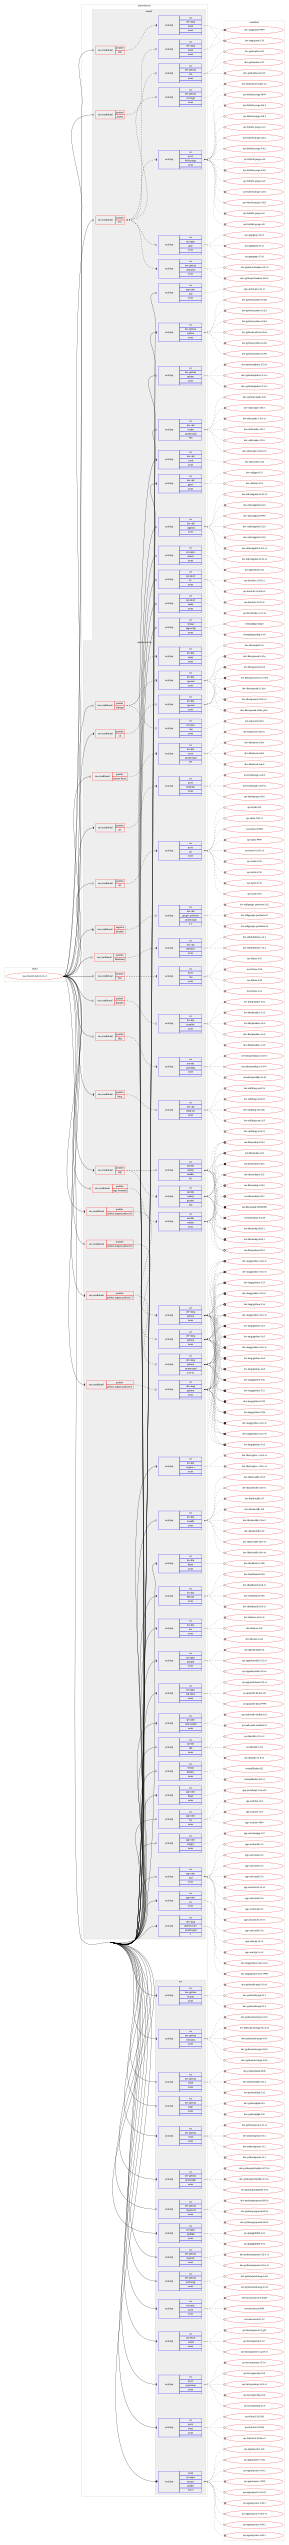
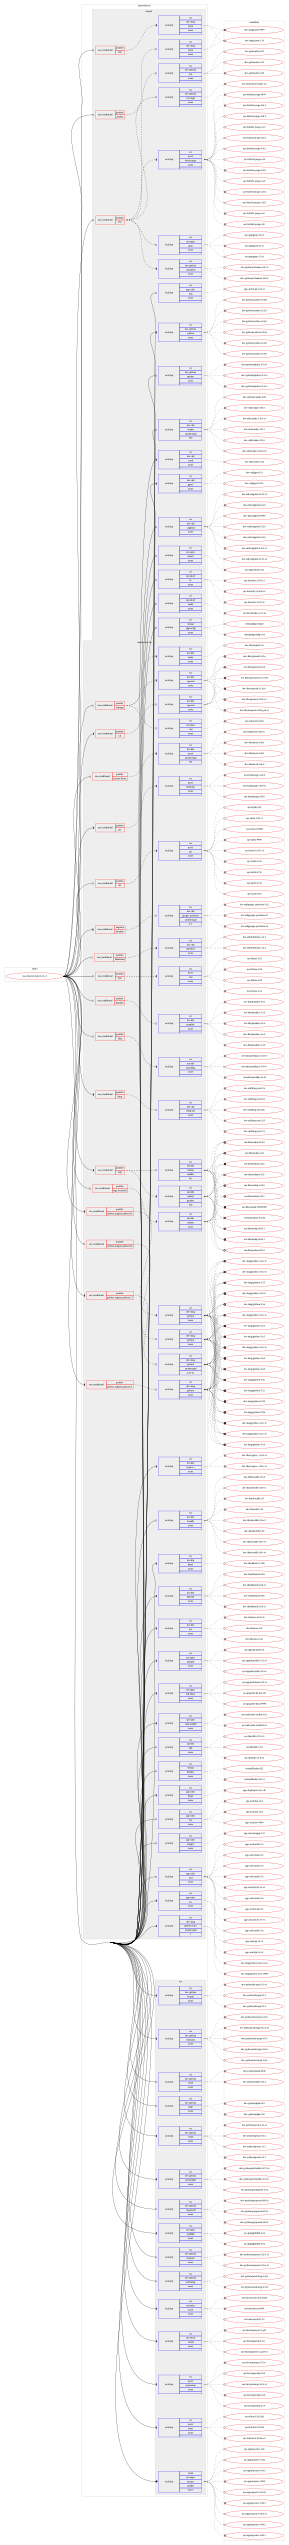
(254, 73) -> (254, 73)
(254, 484) -> (254, 484)
(254, 635) -> (254, 635)
(254, 710) -> (254, 710)
(254, 1510) -> (254, 1510)
(254, 1790) -> (254, 1790)
(254, 2093) -> none
